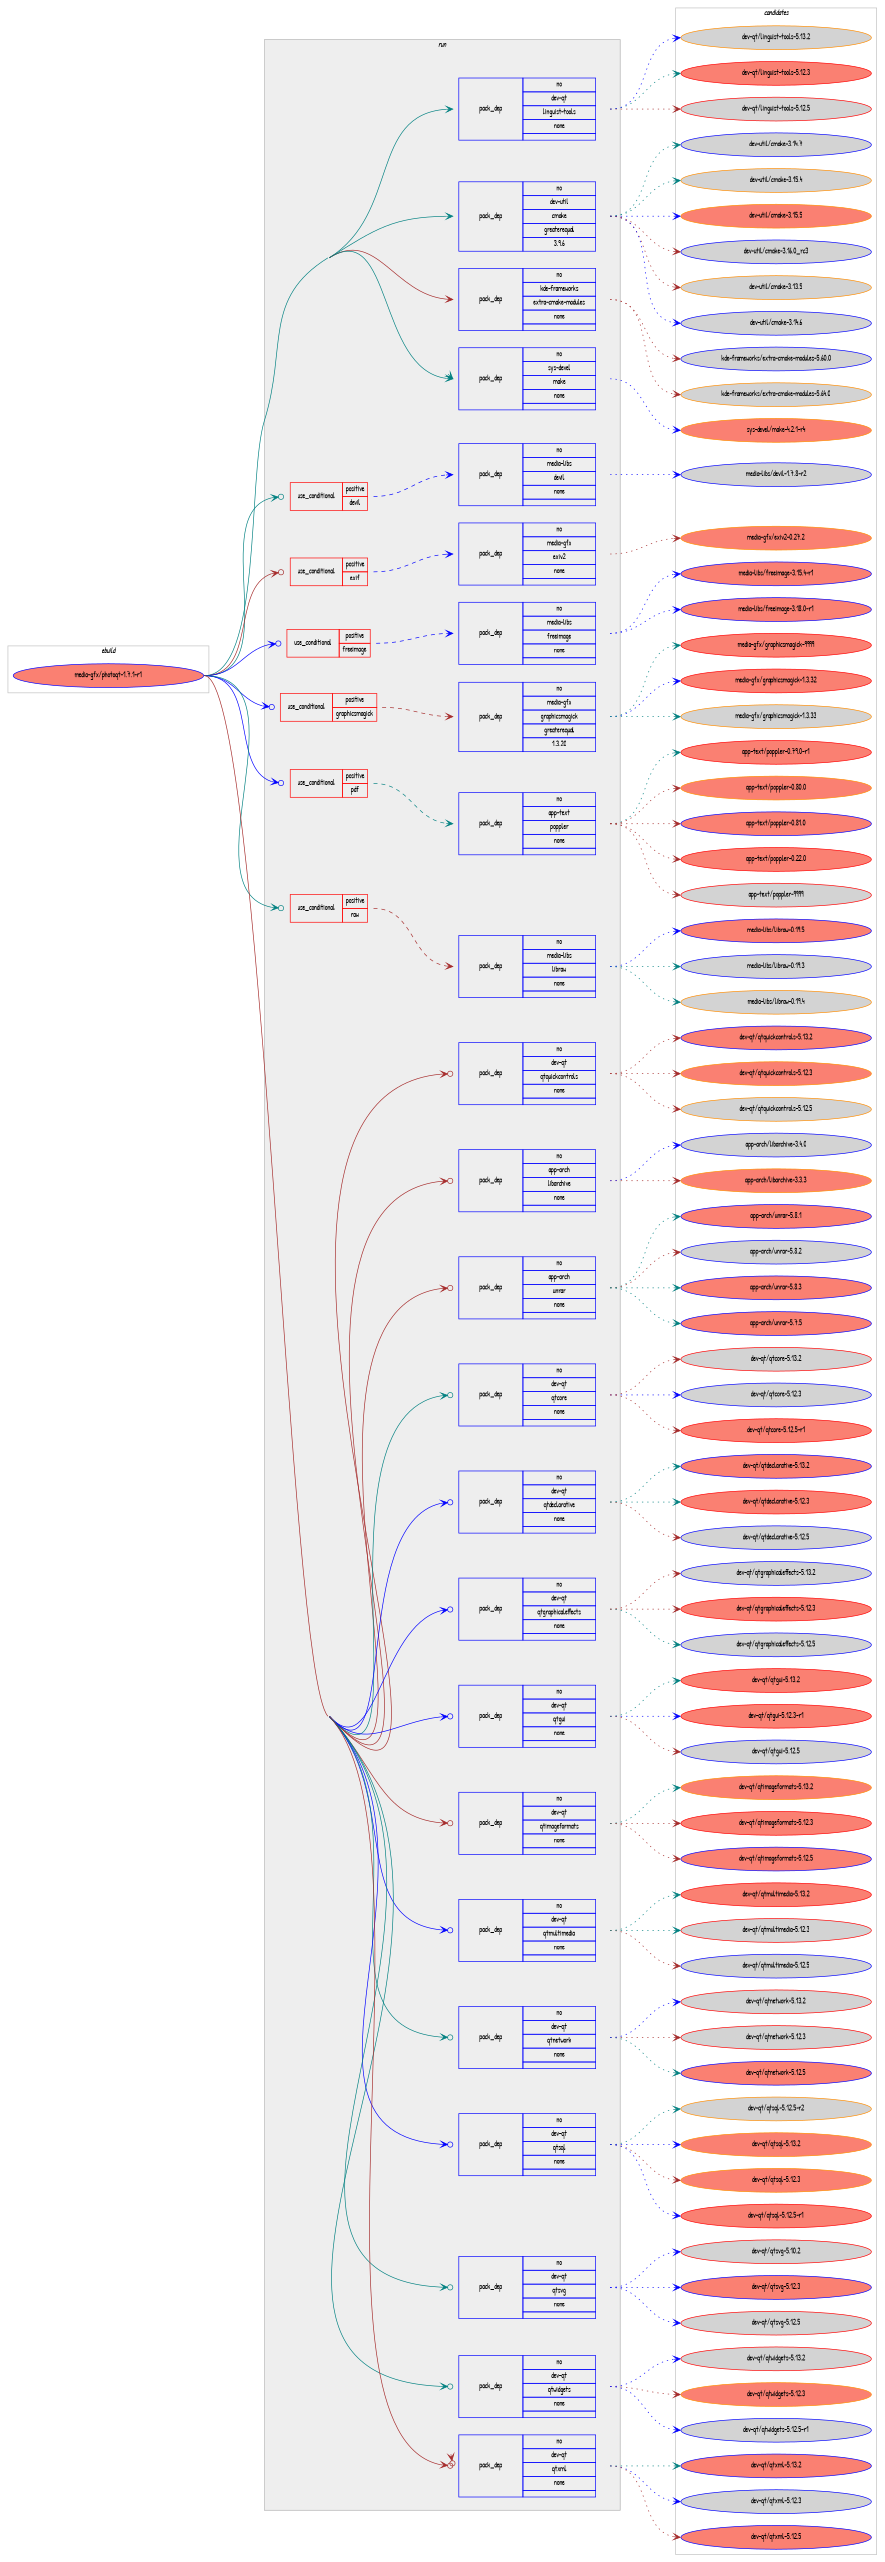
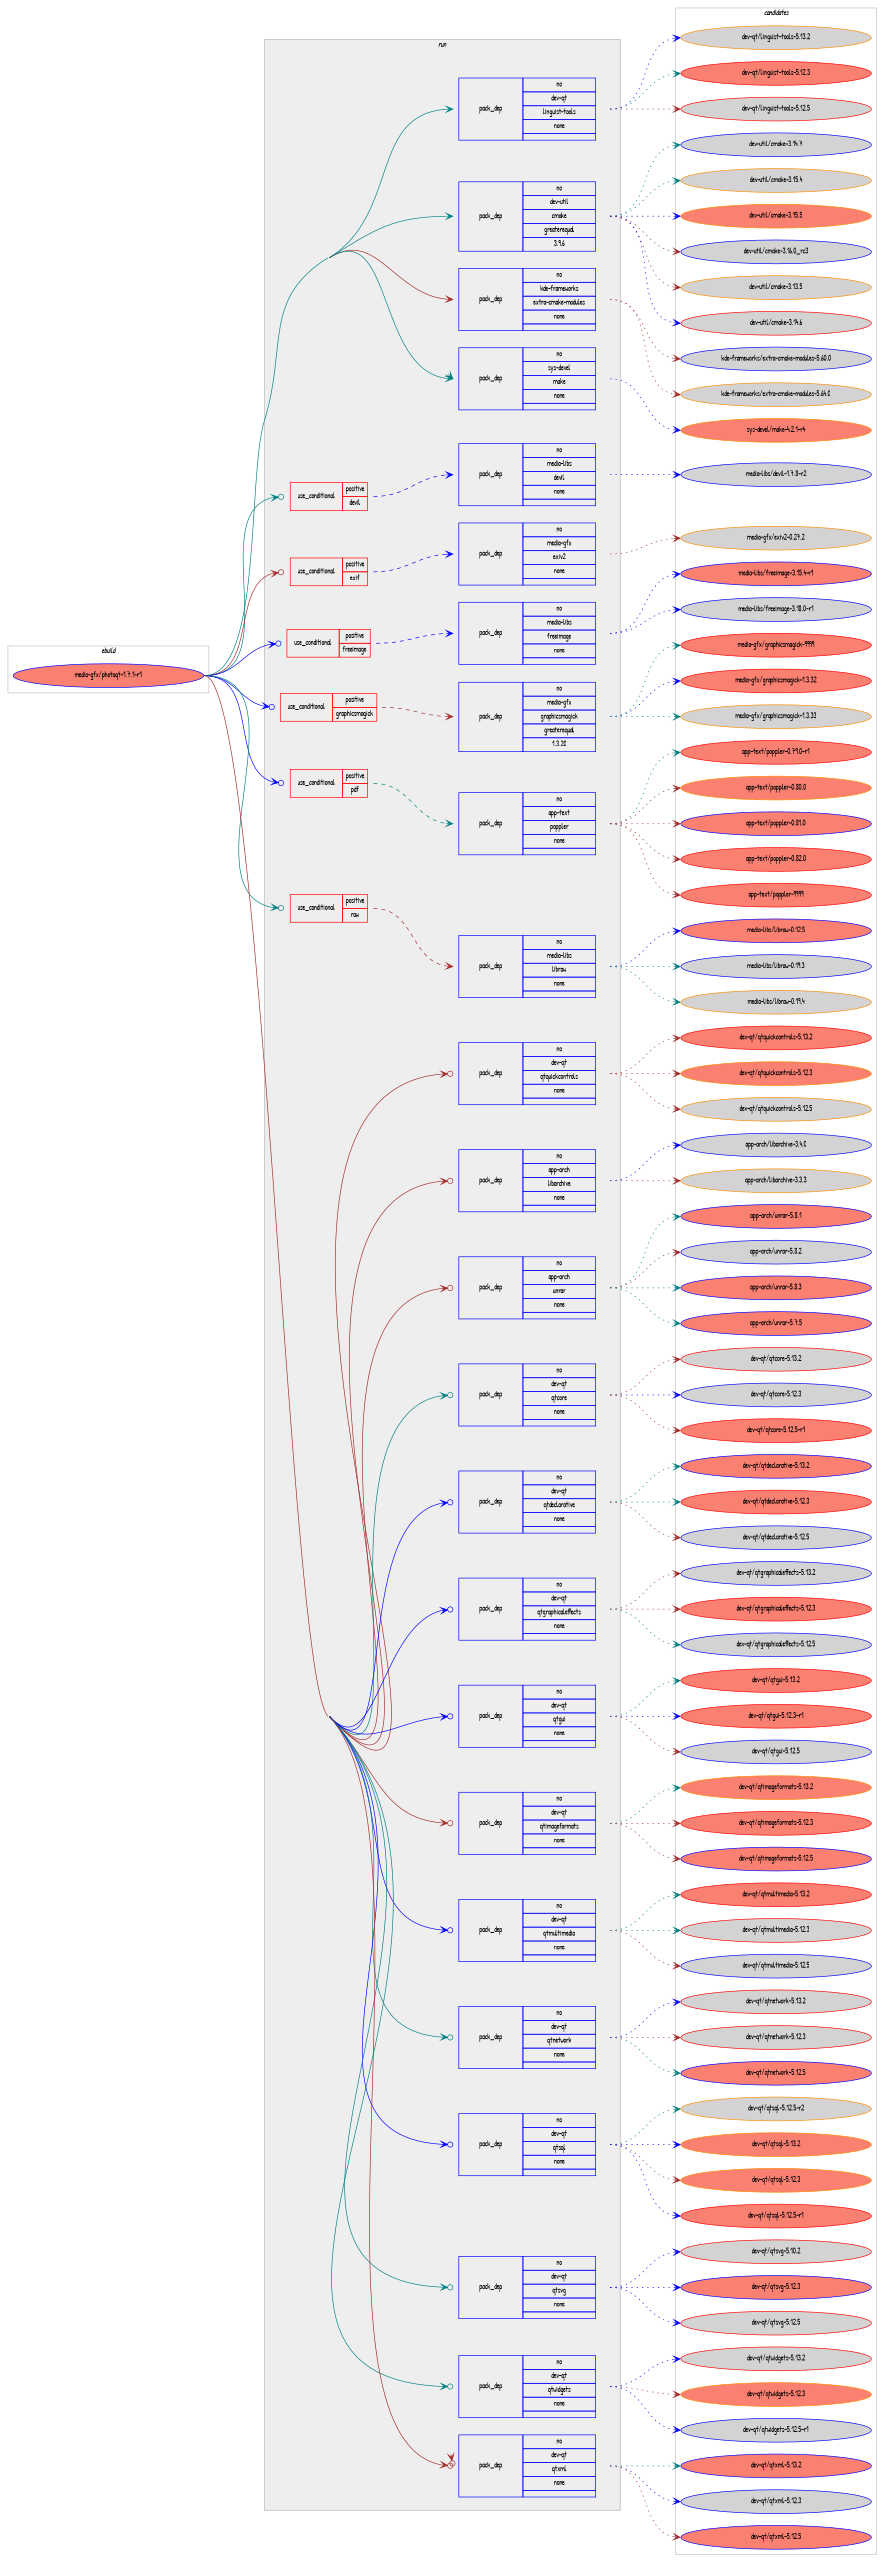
(776, 323) -> (776, 323)
(776, 538) -> (776, 538)
(776, 610) -> (776, 610)
(776, 859) -> (776, 859)
(776, 895) -> (776, 895)
(776, 931) -> (776, 931)
(776, 1038) -> (776, 1038)
(776, 1181) -> (776, 1181)
